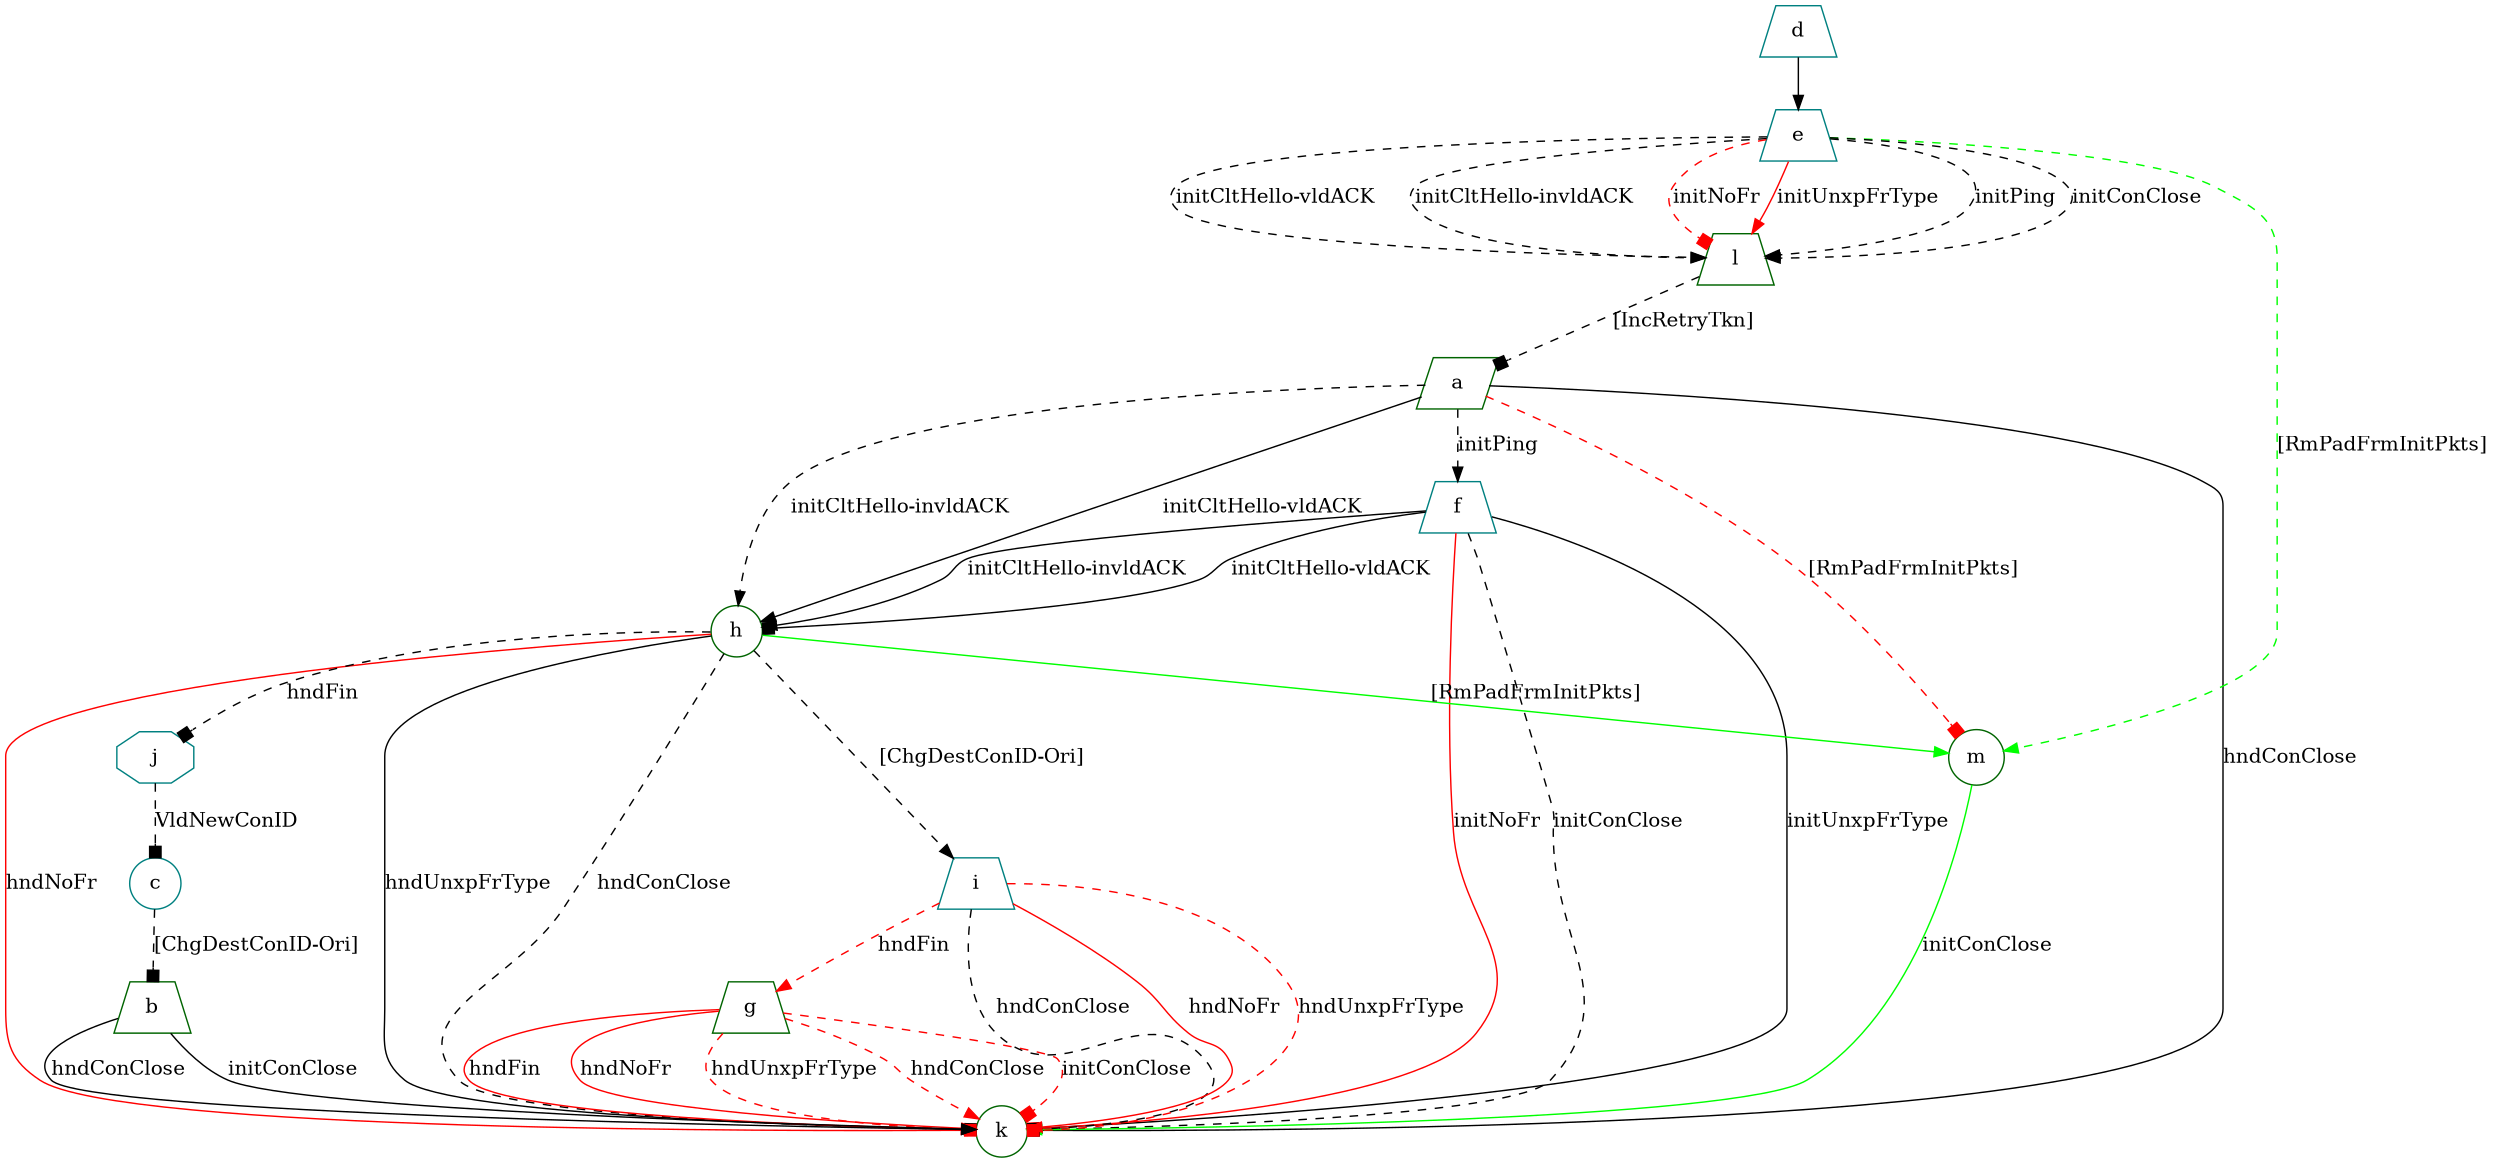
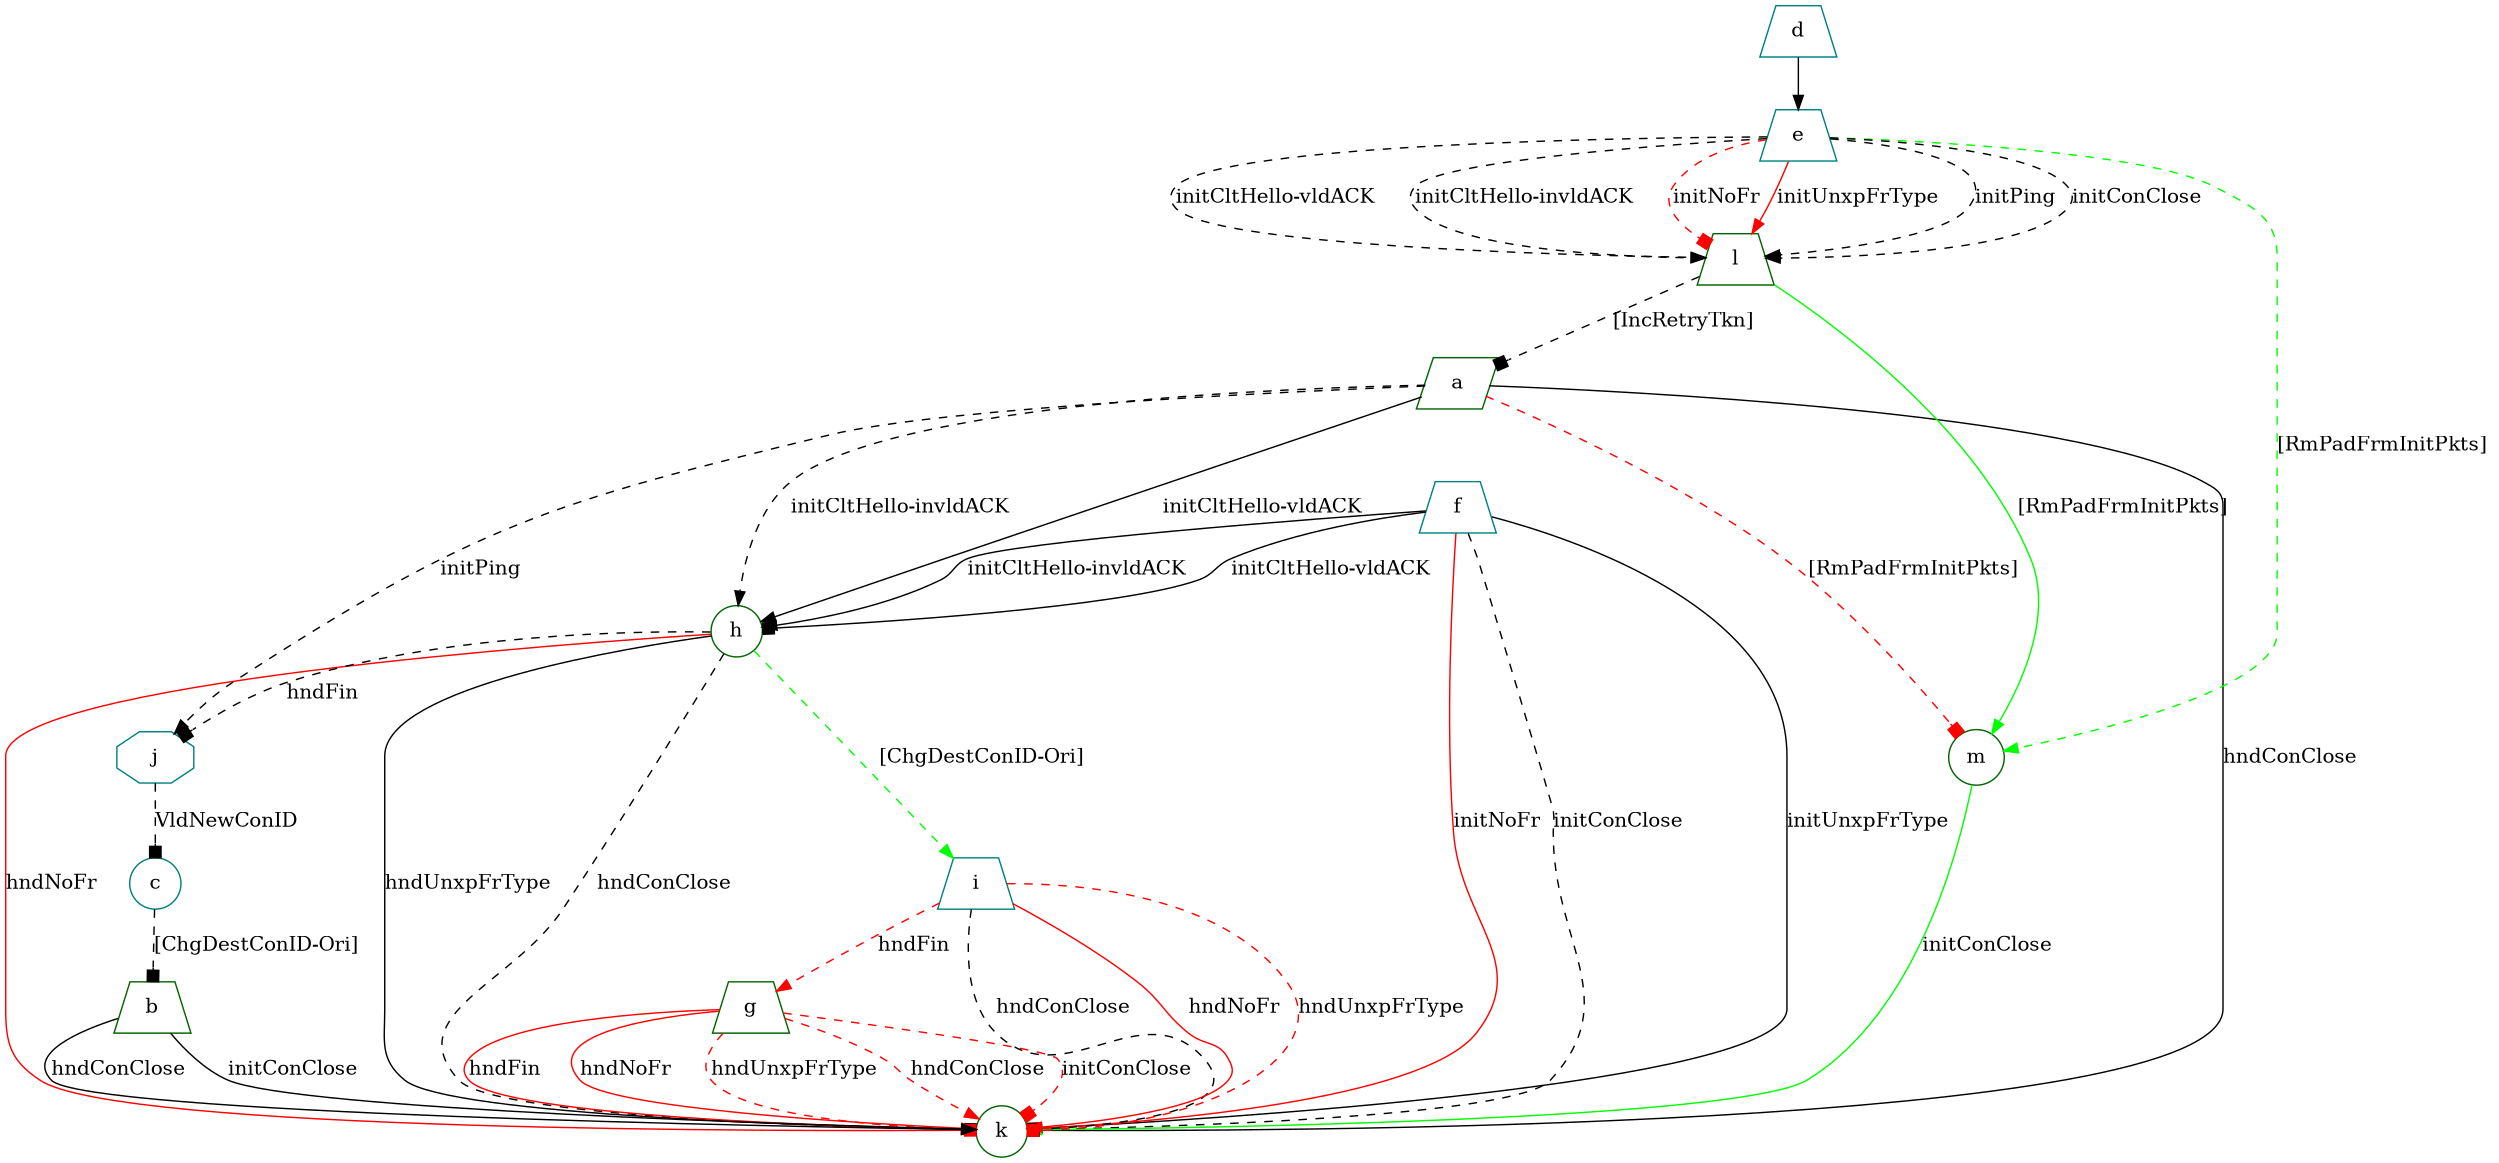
(1458, 438) -> (773, 449)
(1348, 694) -> (1978, 469)
(848, 749) -> (848, 749)
